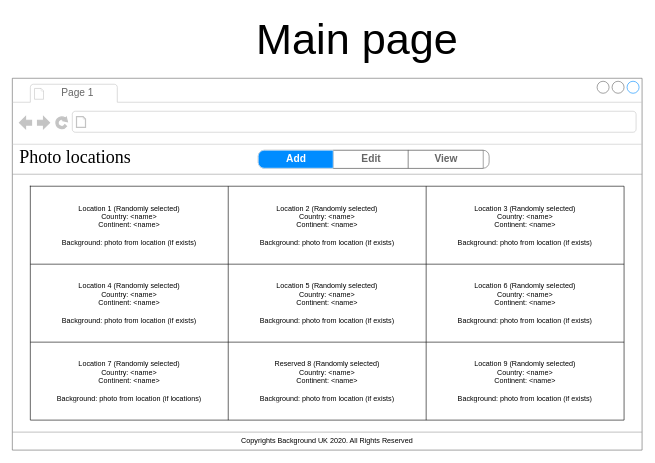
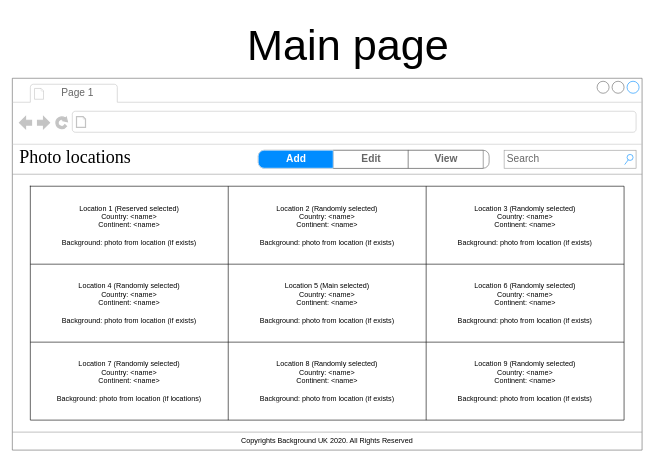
(357, 39) -> (348, 45)
none -> (570, 159)
(129, 225) -> (129, 225)
(327, 303) -> (327, 303)
(327, 381) -> (327, 381)
